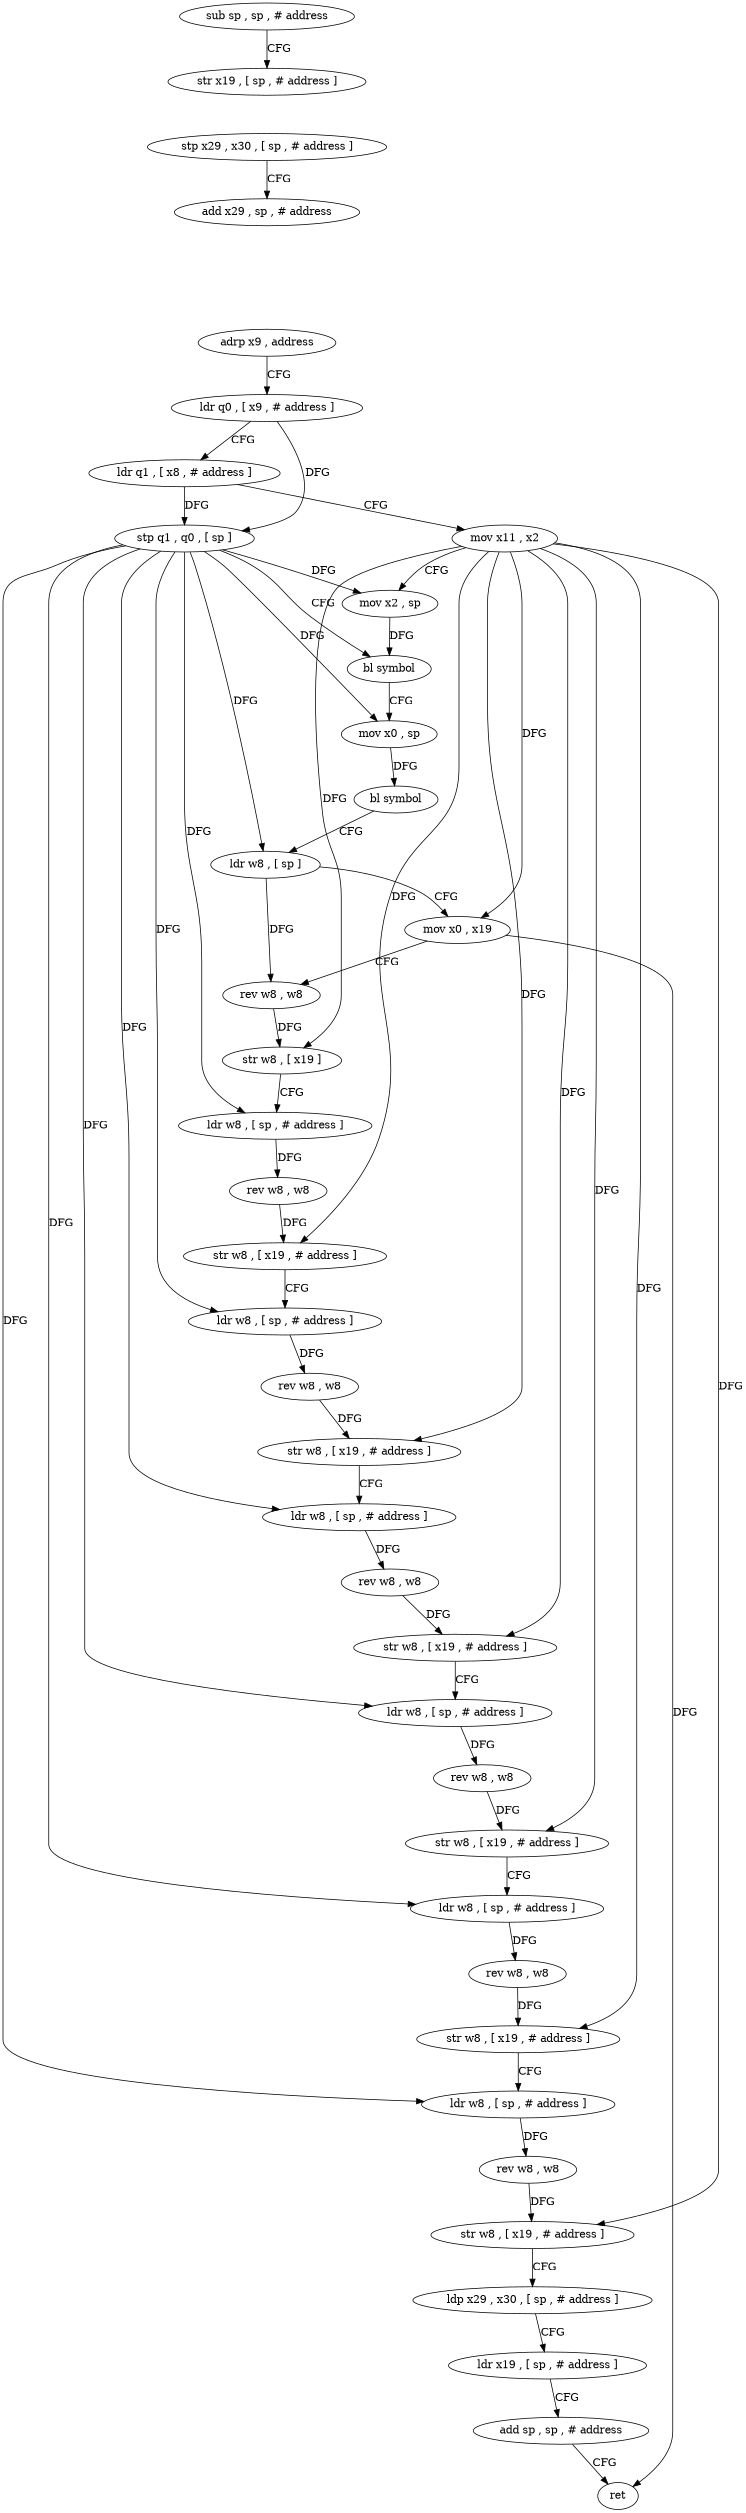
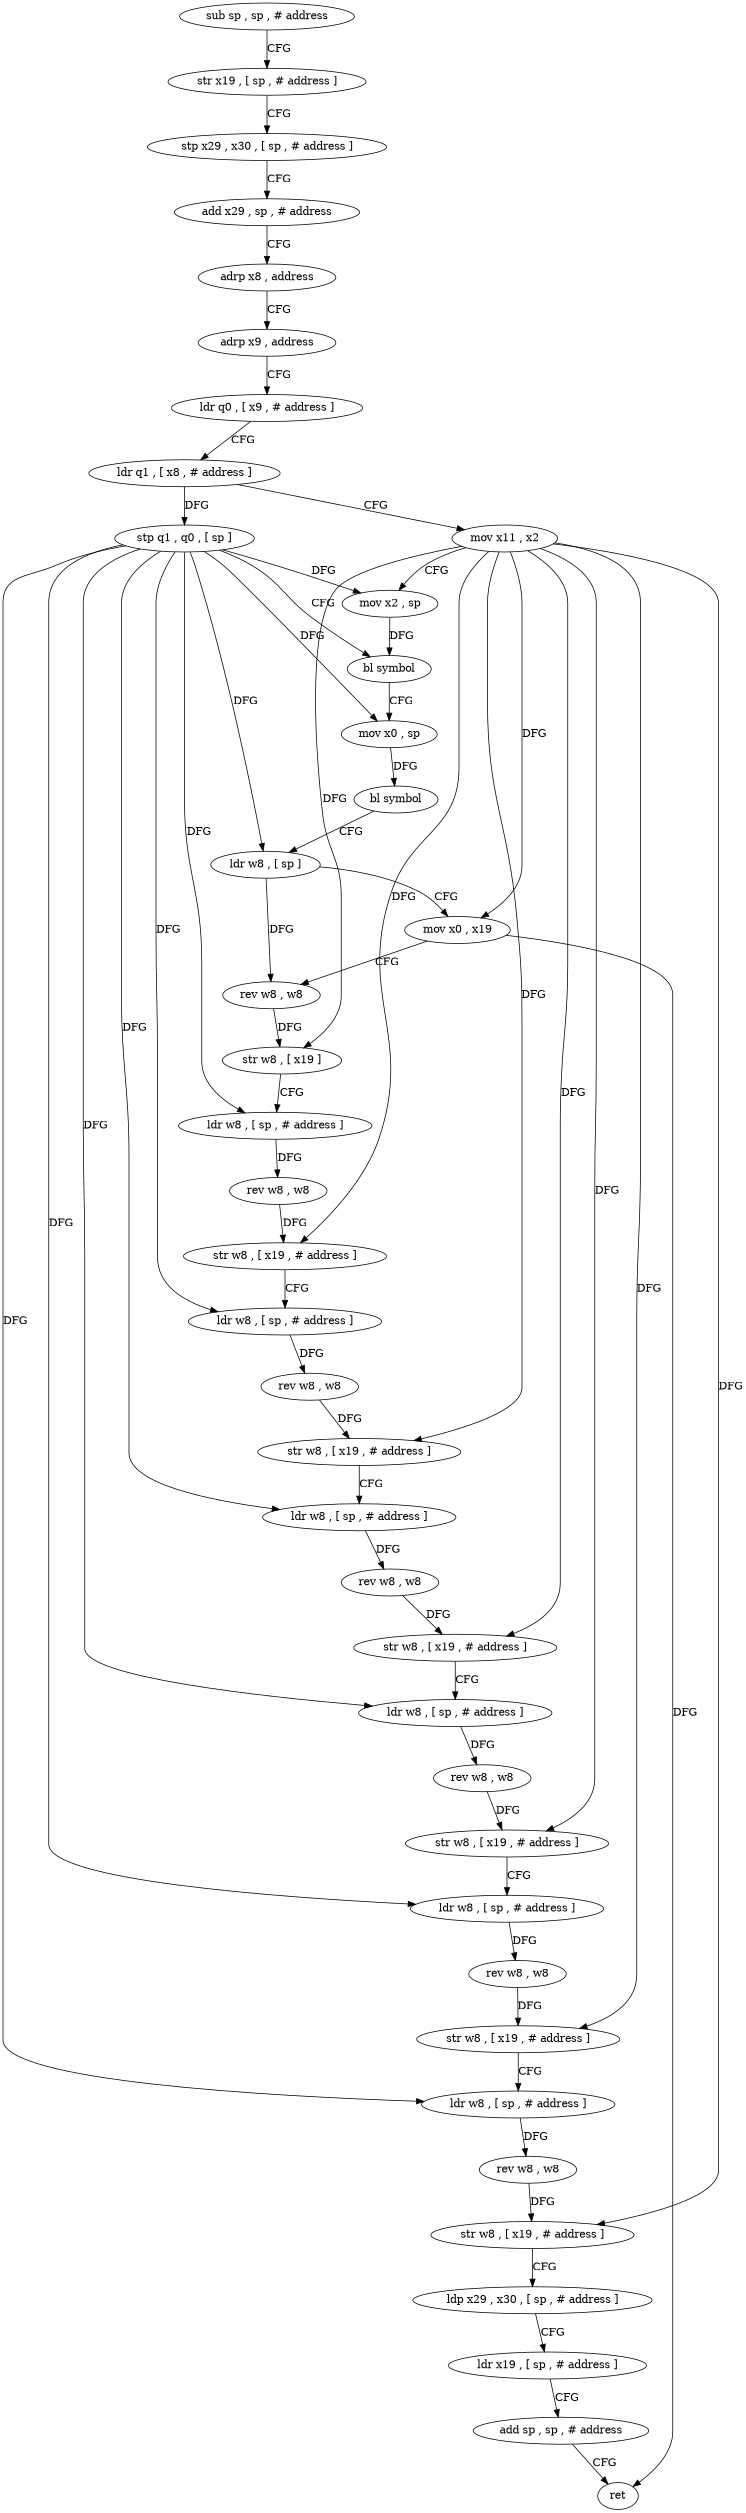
none -> (267, 111)
none -> (267, 278)
(304, 489) -> none
